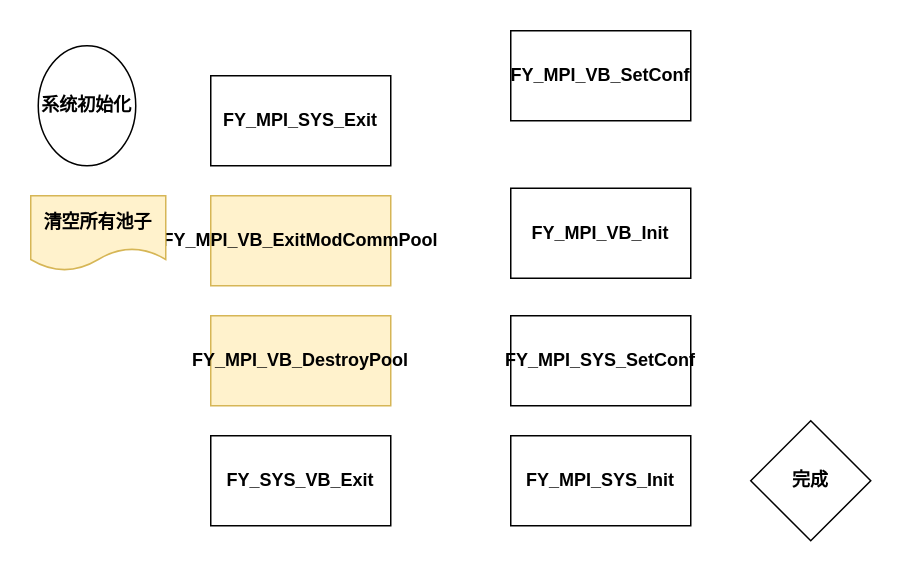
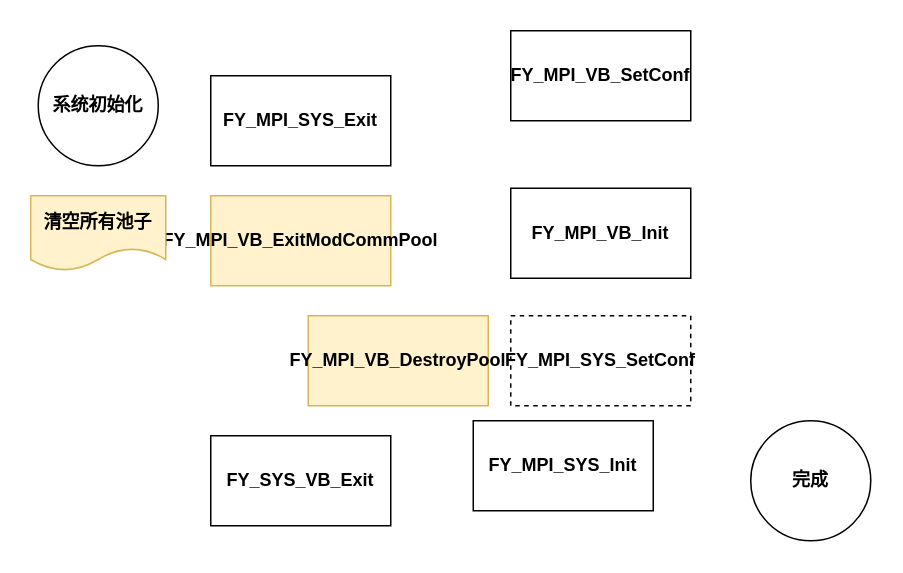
(87, 106) -> (98, 106)
(301, 361) -> (398, 361)
(601, 361) -> (601, 361)
(601, 481) -> (563, 466)
(811, 481) -> (811, 481)
